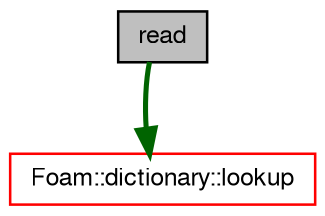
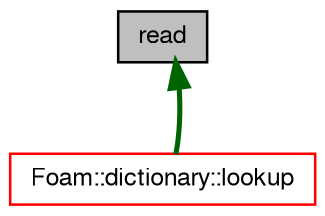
(146, 95) -> (180, 121)
